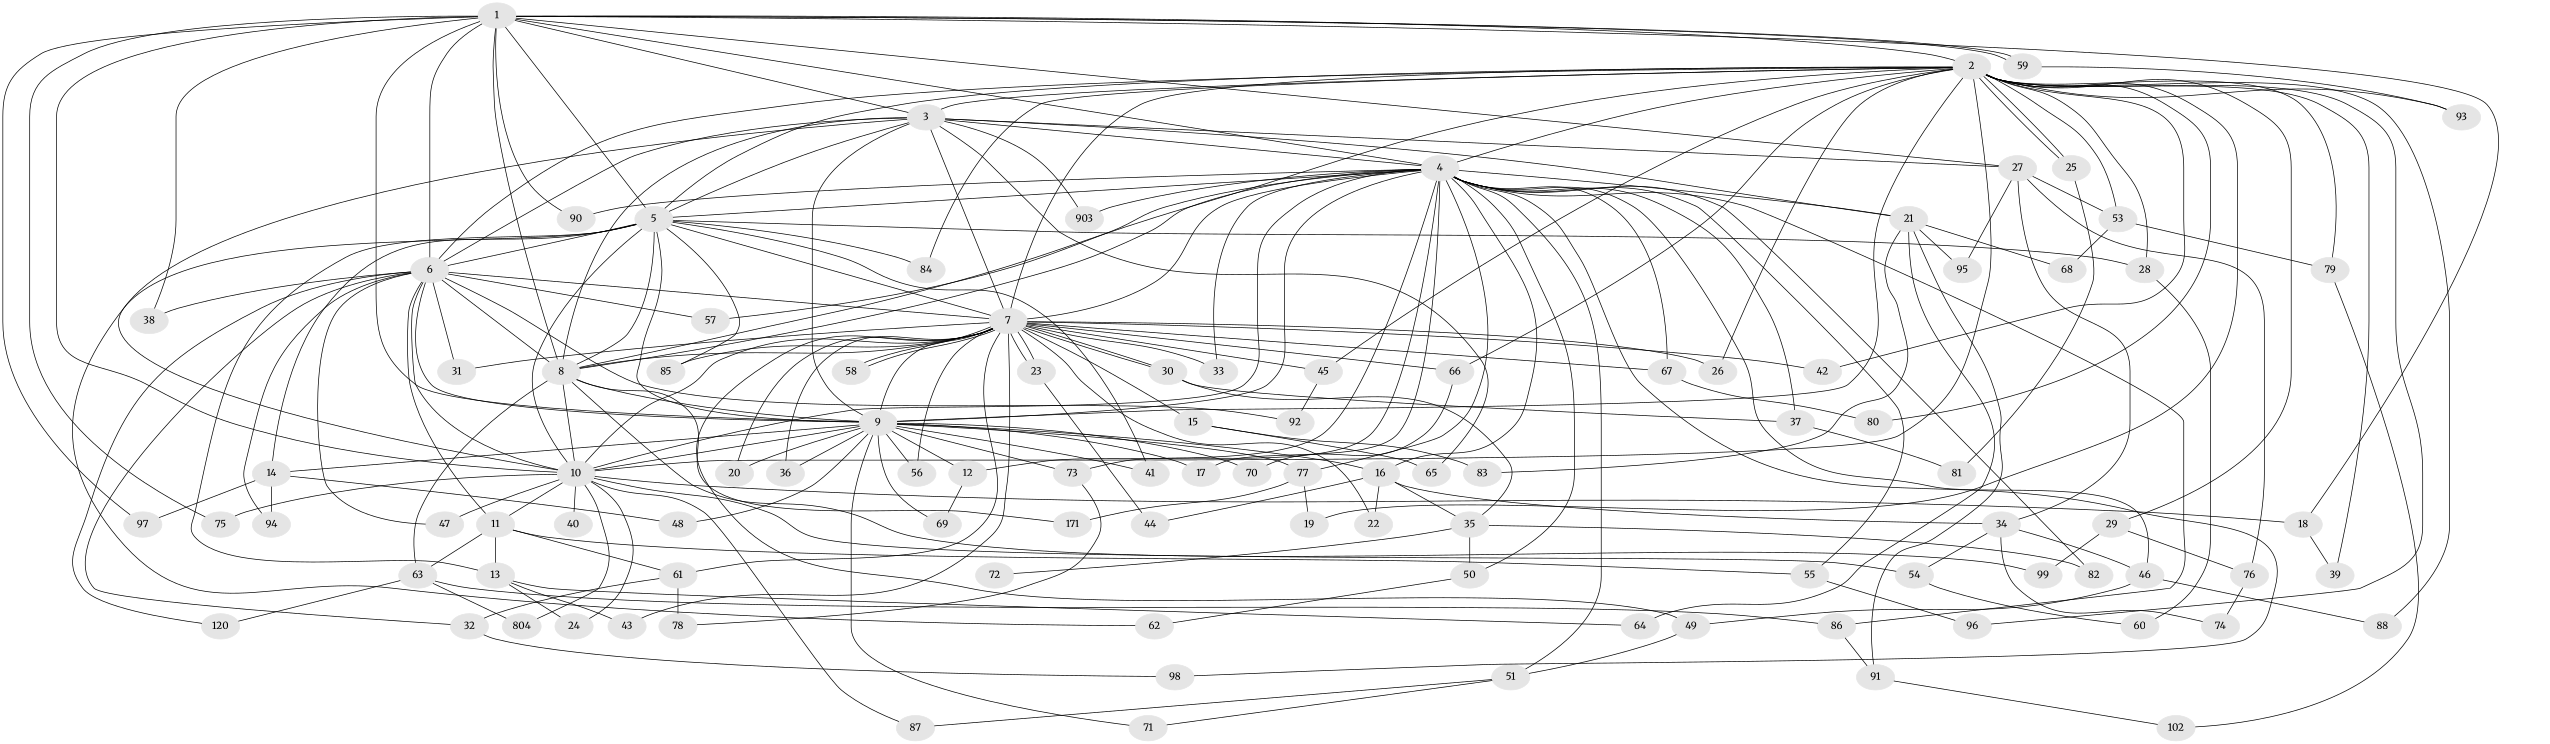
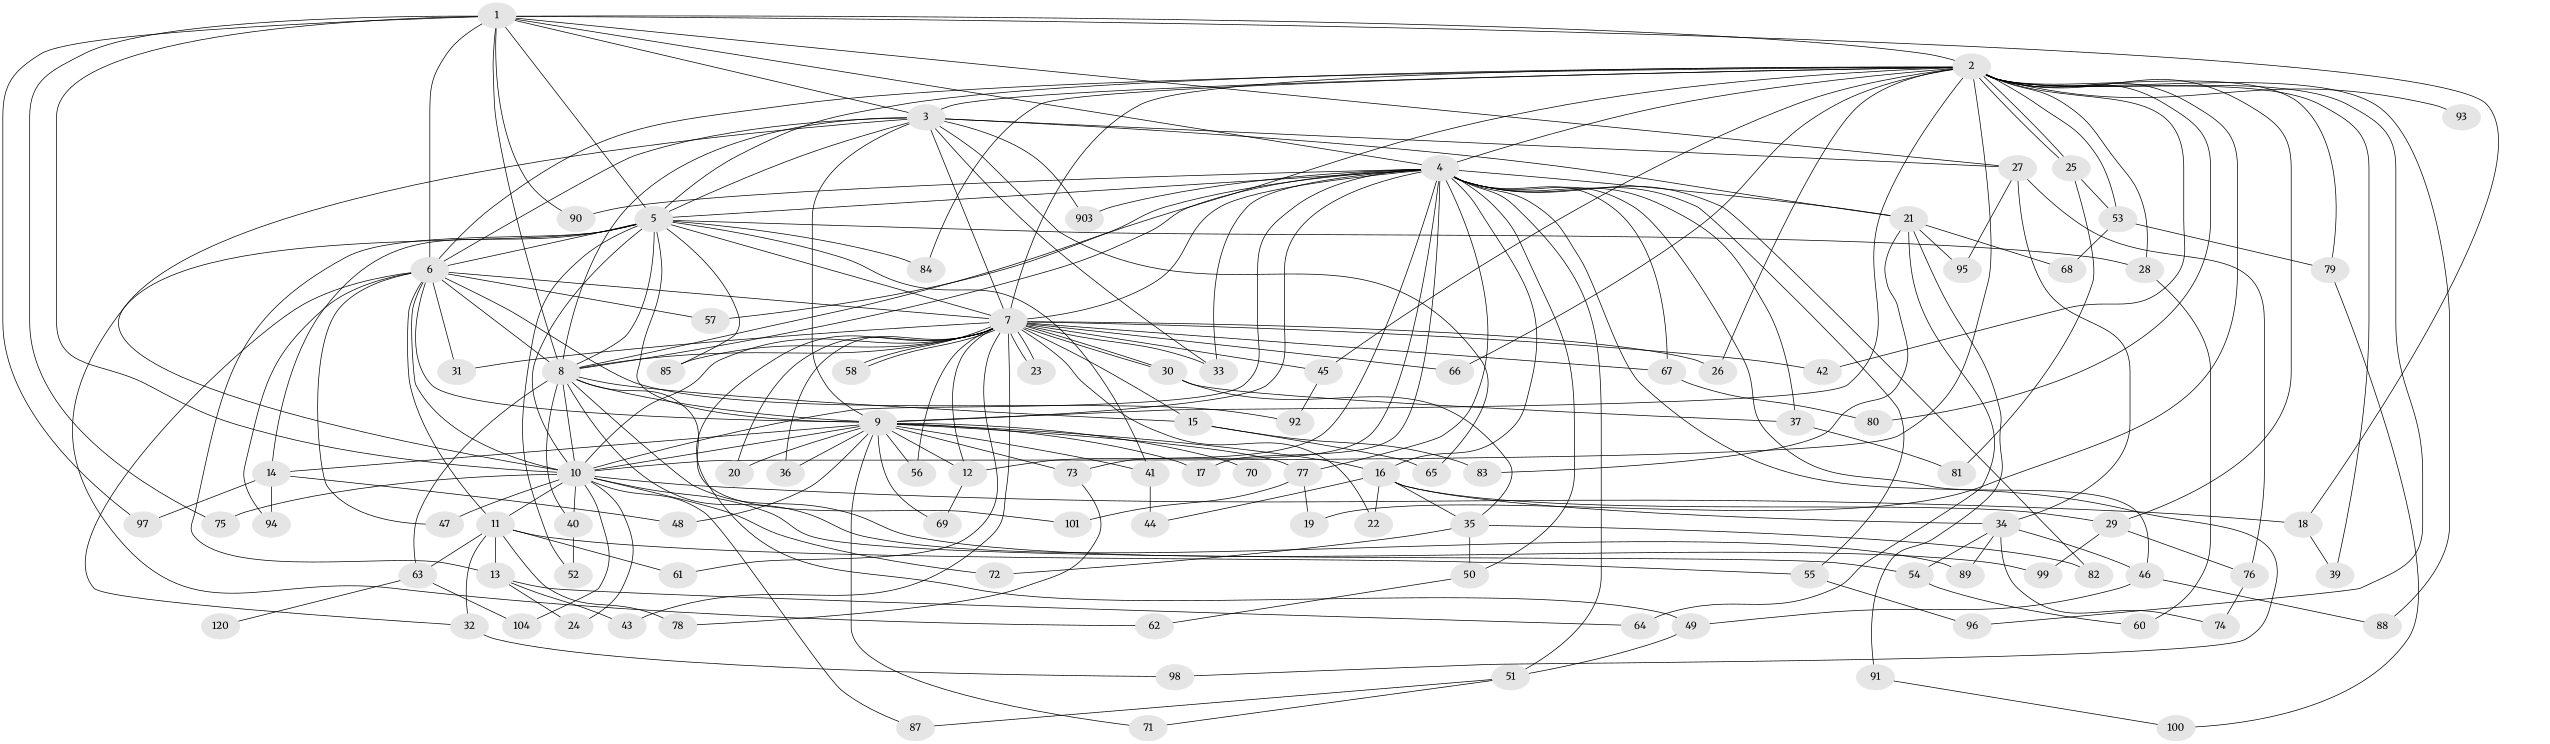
(2023, 66) -> none
(1183, 143) -> (1062, 255)
(2068, 194) -> (2095, 194)
(149, 321) -> none
(908, 358) -> (953, 388)
(423, 387) -> none
(132, 408) -> none
none -> (980, 411)
(1417, 439) -> none
none -> (547, 444)
(1093, 448) -> (1150, 497)
none -> (1743, 507)
(1072, 525) -> (1072, 525)
none -> (782, 536)
none -> (573, 575)
none -> (1965, 575)
(606, 587) -> (468, 572)
(678, 601) -> (567, 598)
(522, 626) -> (522, 626)
(1837, 626) -> none
(2176, 728) -> (2176, 728)
